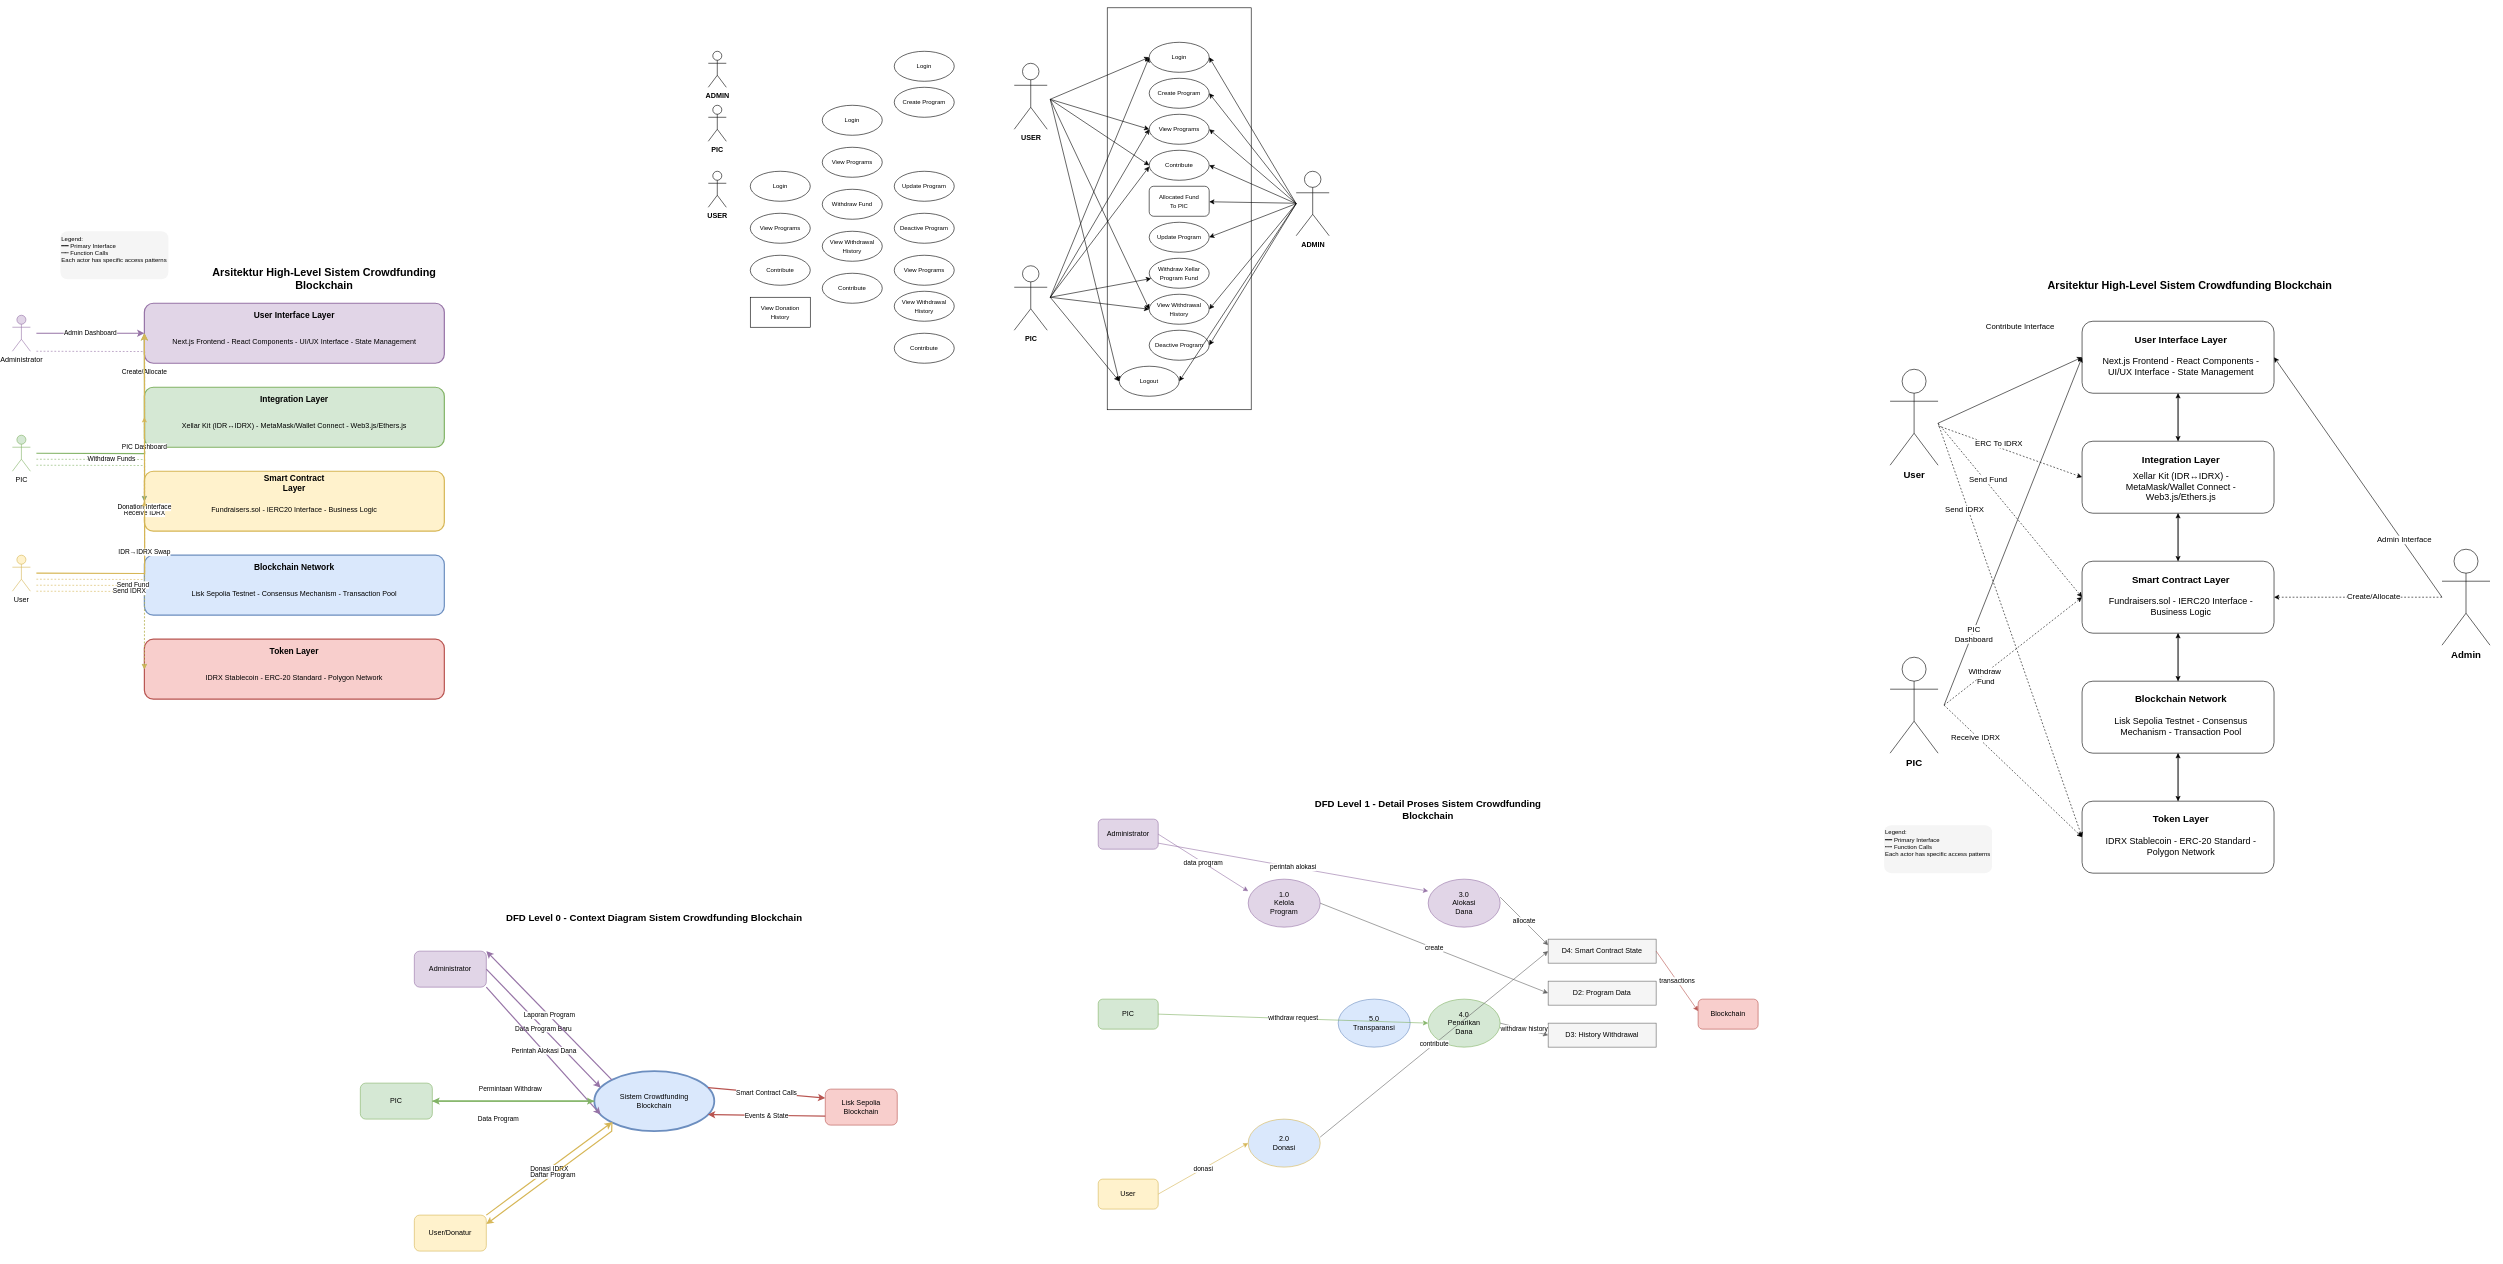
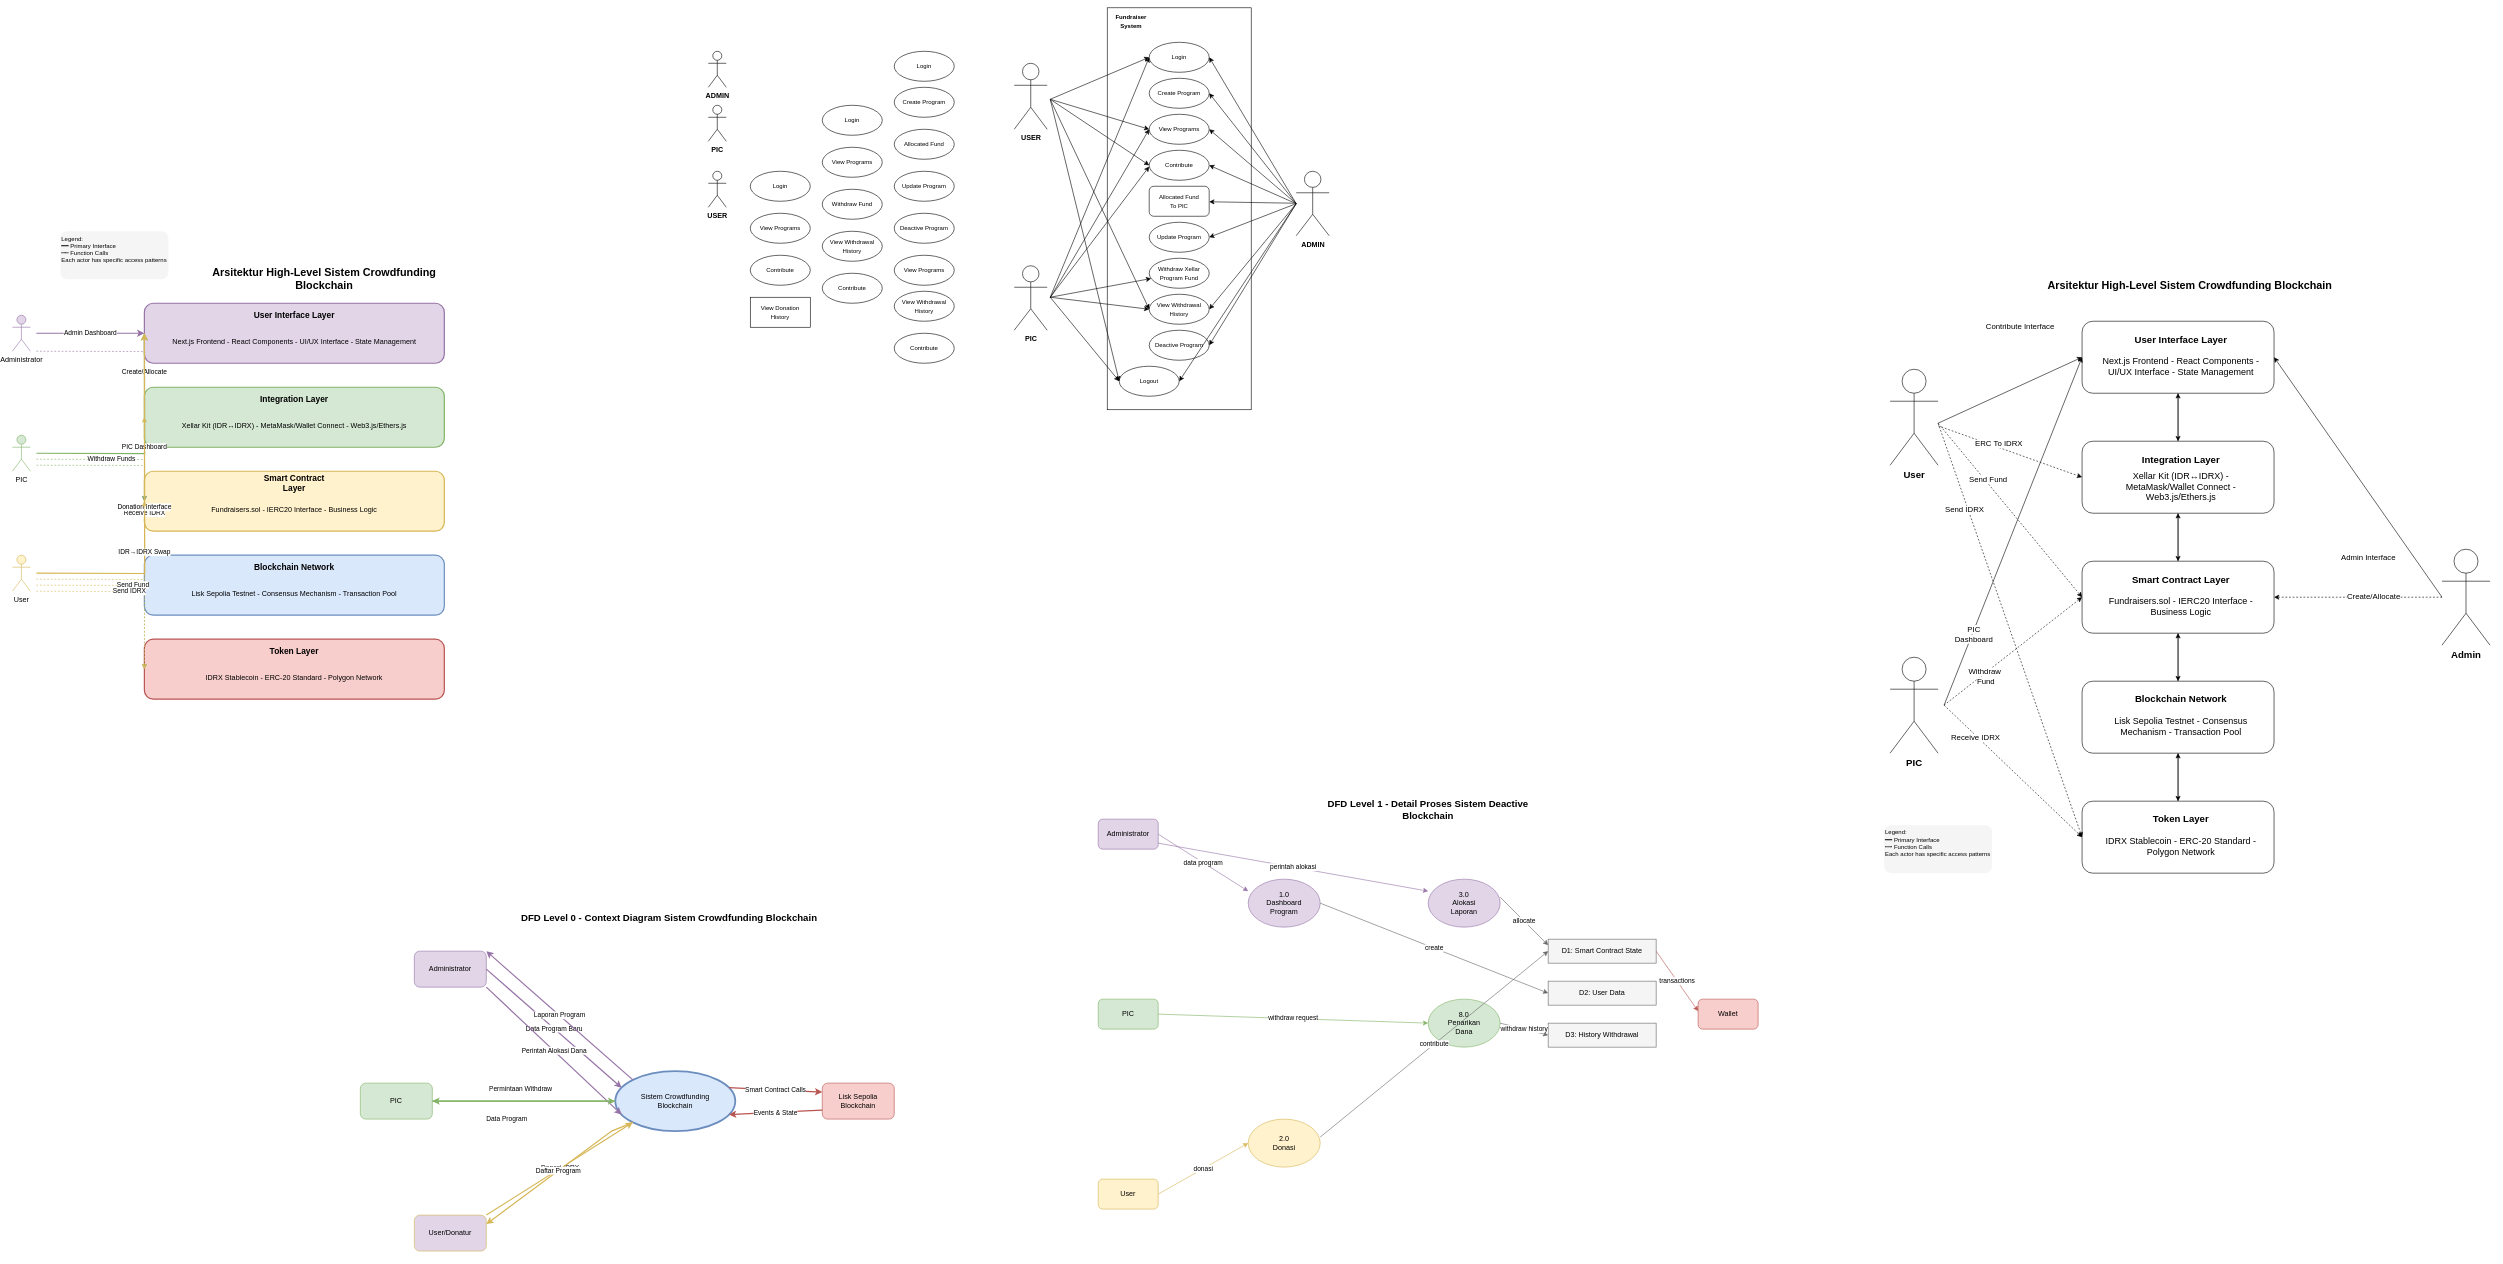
none -> (1131, 21)
none -> (924, 144)
(2400, 540) -> (2364, 558)
(1428, 810) -> (1428, 810)
(1284, 903) -> (1284, 903)
(1464, 903) -> (1464, 903)
(654, 918) -> (669, 918)
(1602, 951) -> (1602, 951)
(1602, 993) -> (1602, 993)
(1728, 1014) -> (1728, 1014)
(1374, 1023) -> none
(1464, 1023) -> (1464, 1023)
(654, 1101) -> (675, 1101)
(861, 1107) -> (858, 1101)
(1284, 1143) -> (1284, 1143)
(450, 1233) -> (450, 1233)
